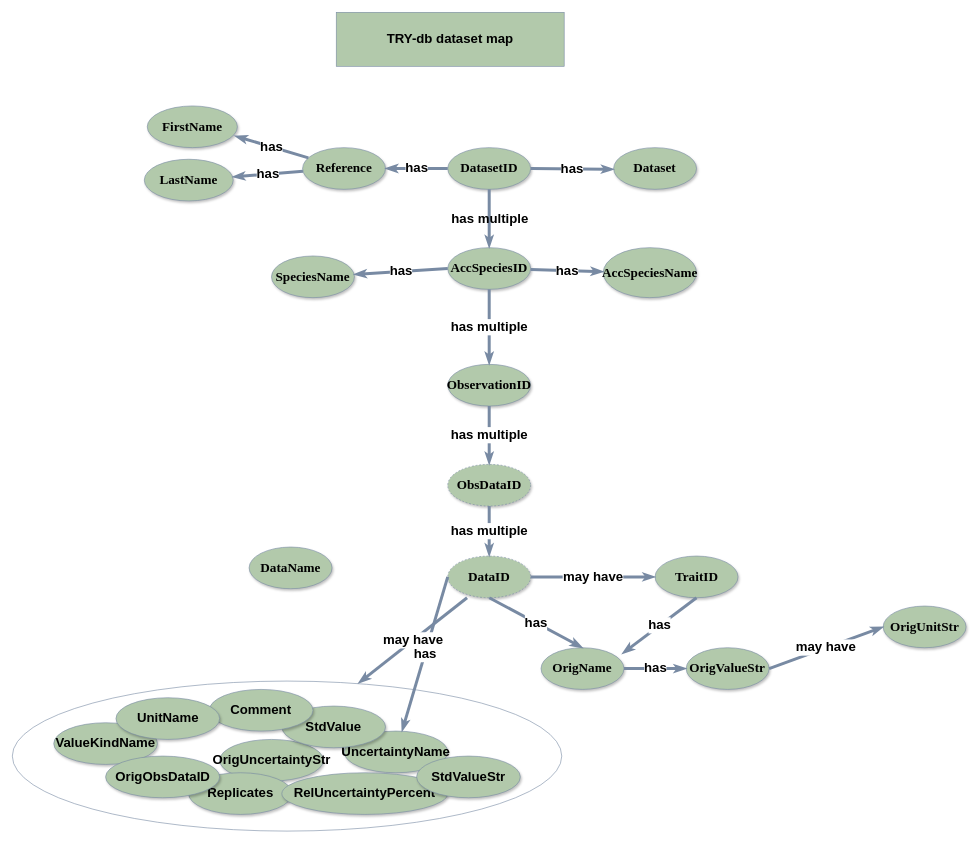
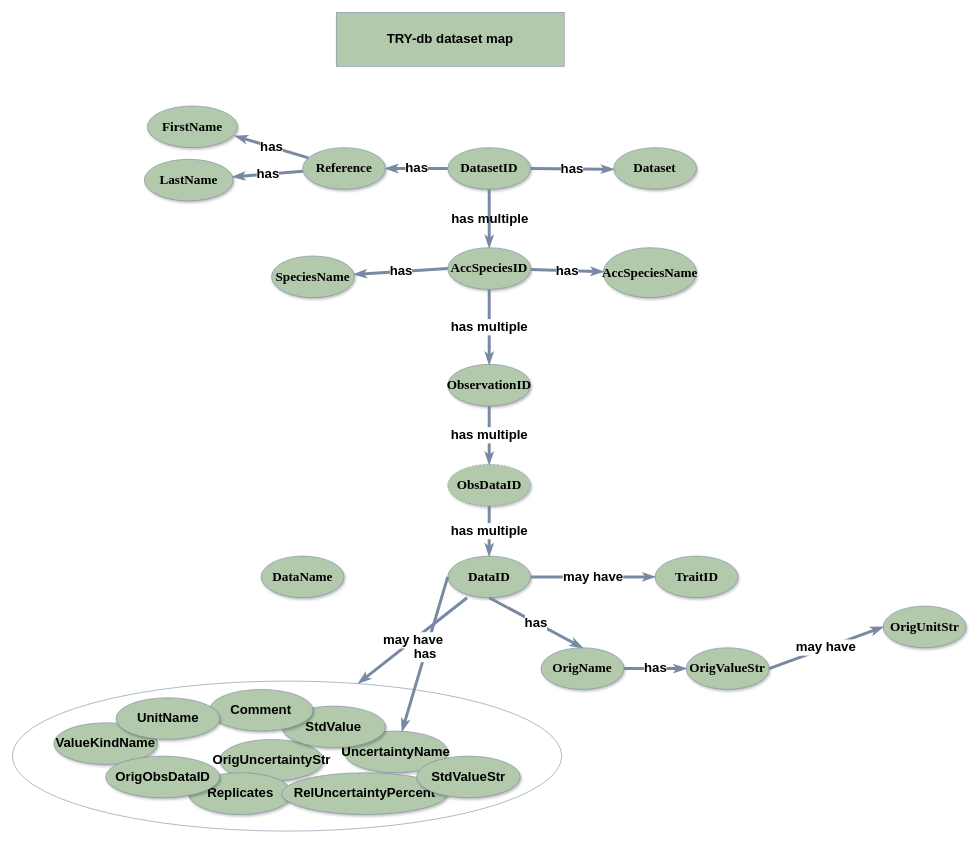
(291, 568) -> (303, 577)
(489, 577) -> (489, 577)
(662, 624) -> none
